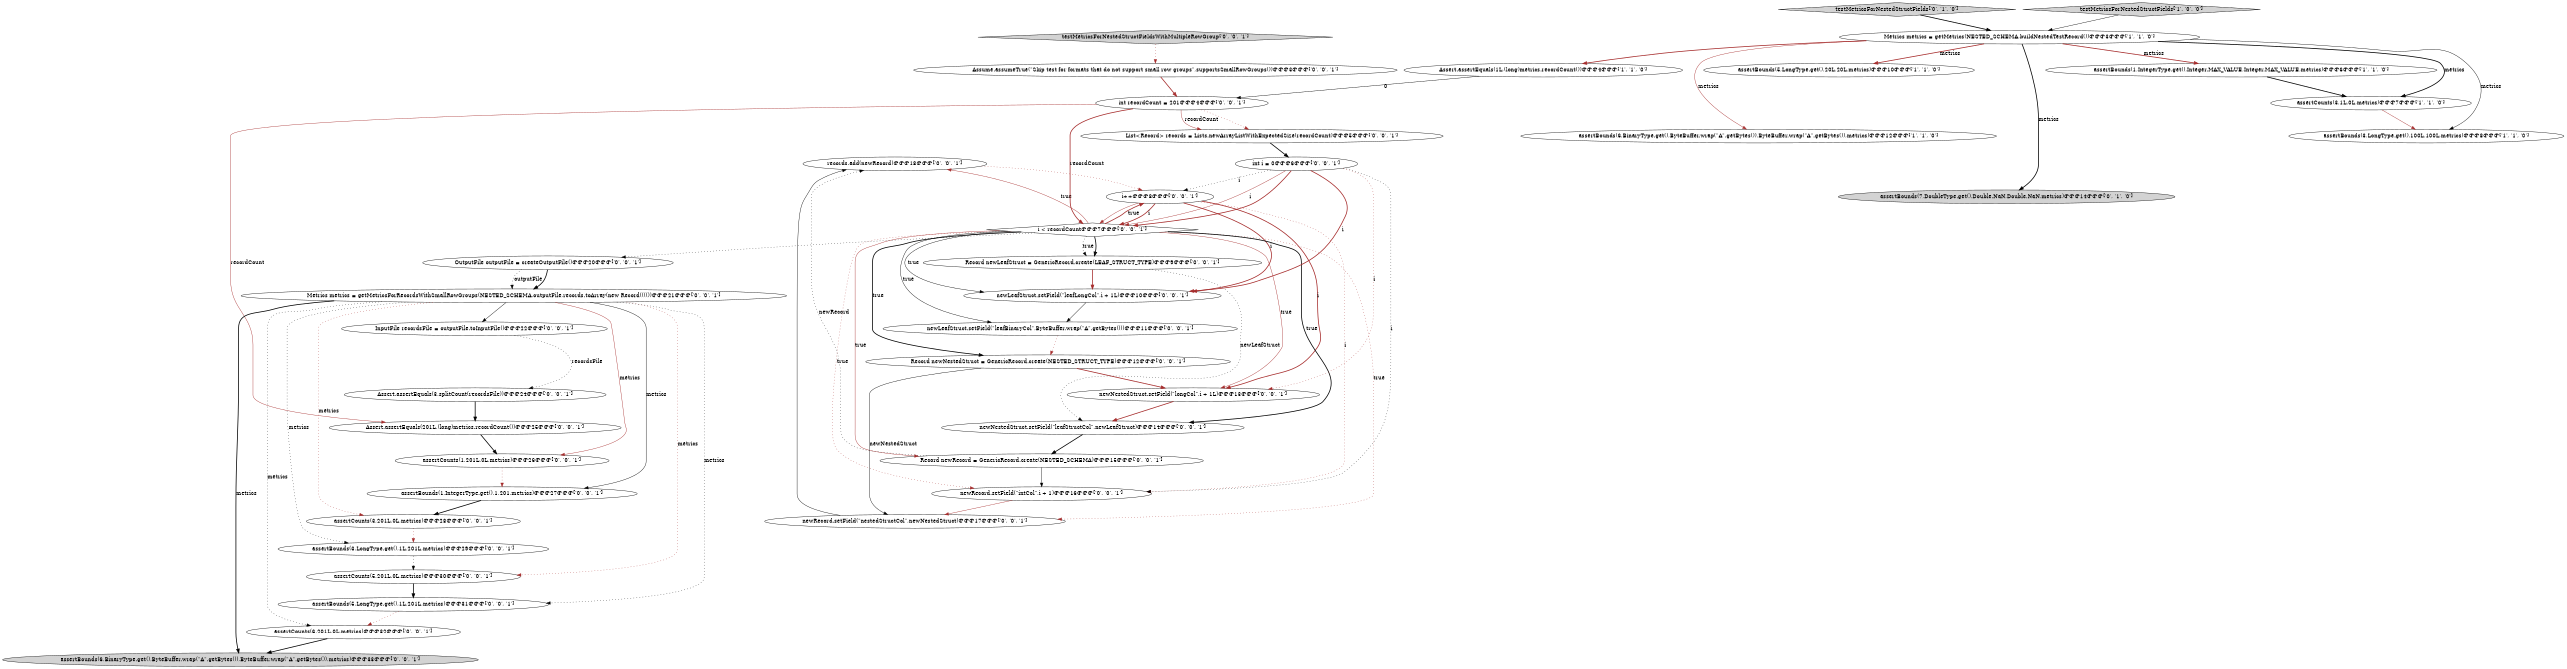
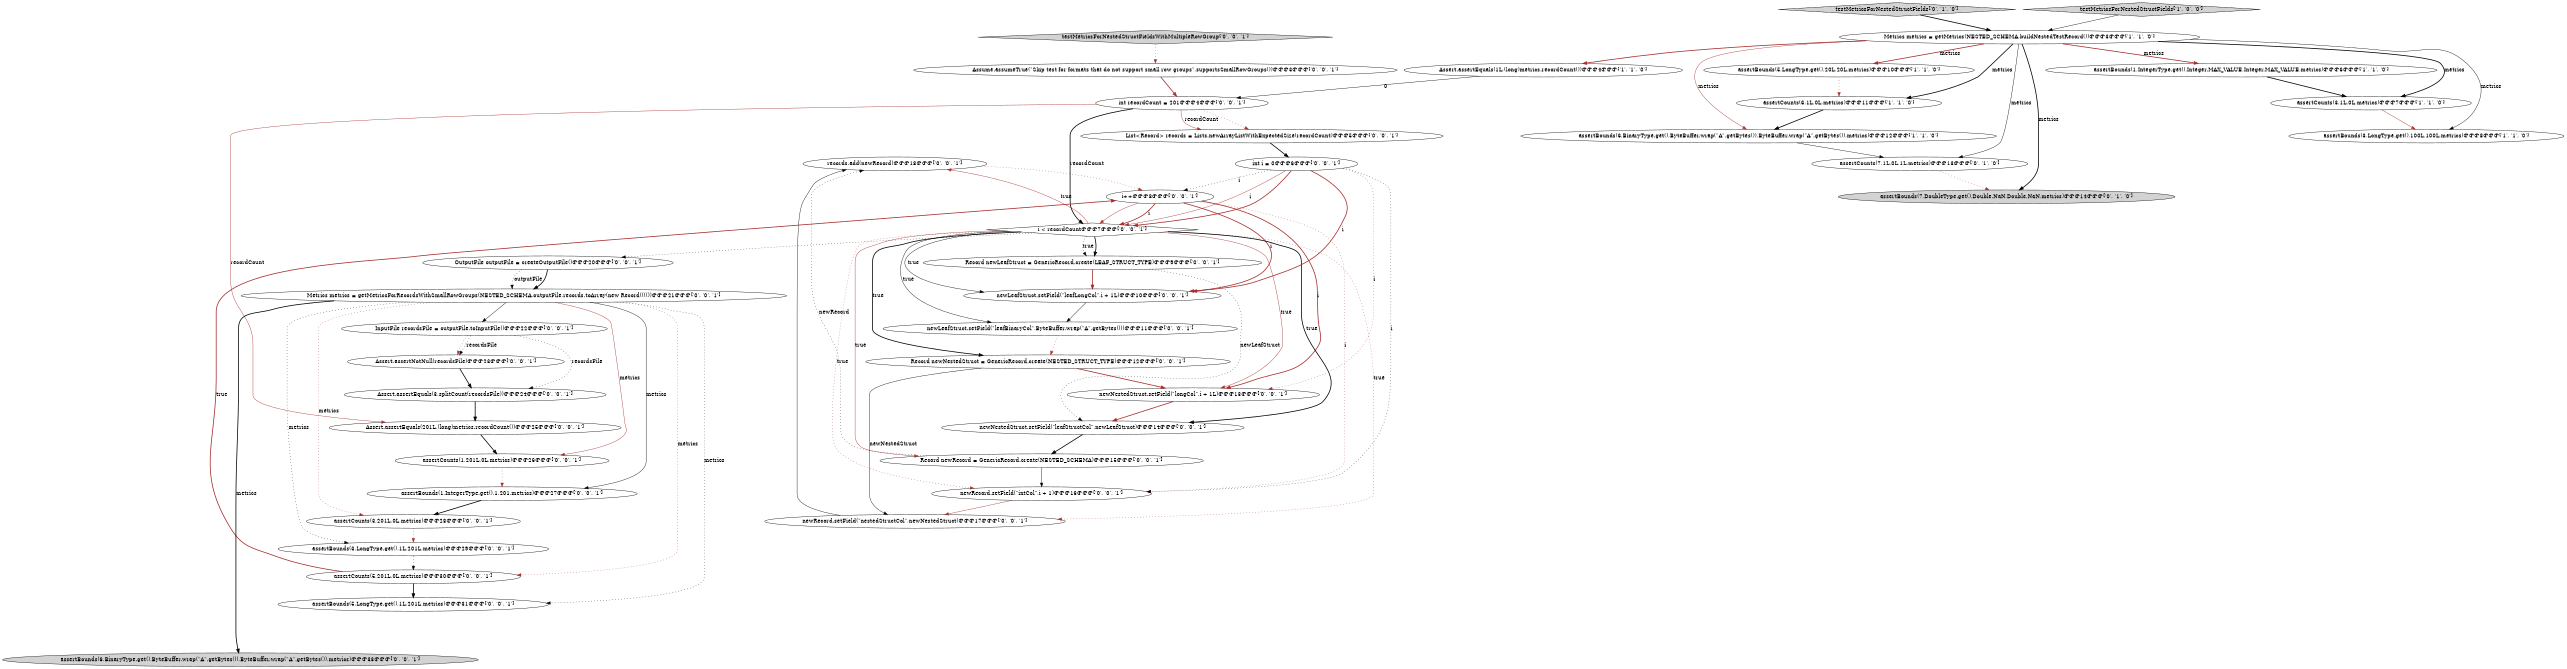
none -> (1839, 103)
(1070, 144) -> (1070, 144)
none -> (1920, 164)
(1122, 214) -> (484, 250)
none -> (456, 362)
(353, 632) -> none
